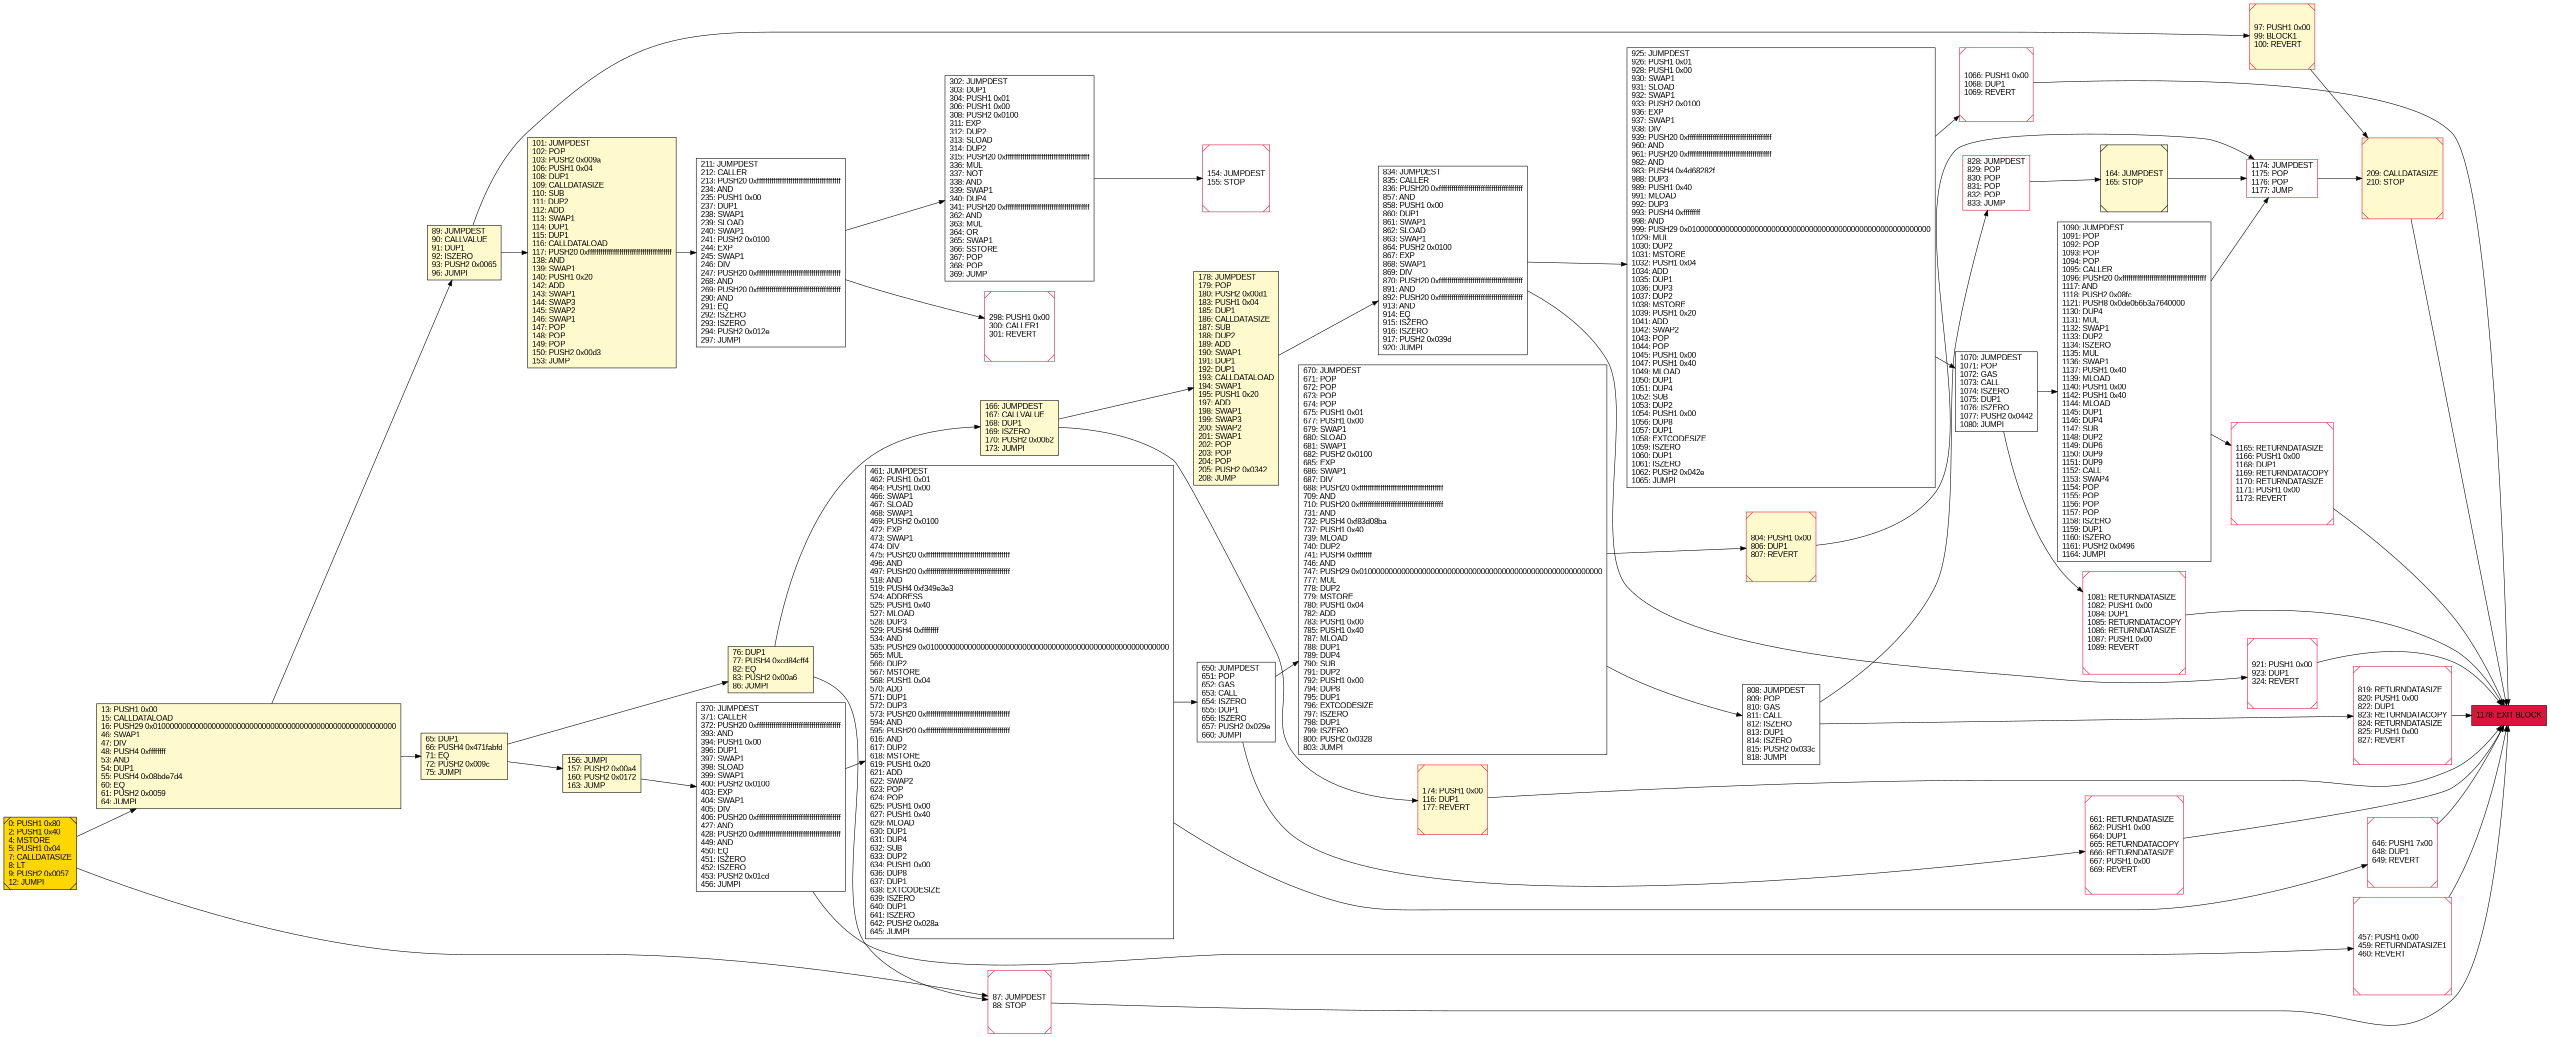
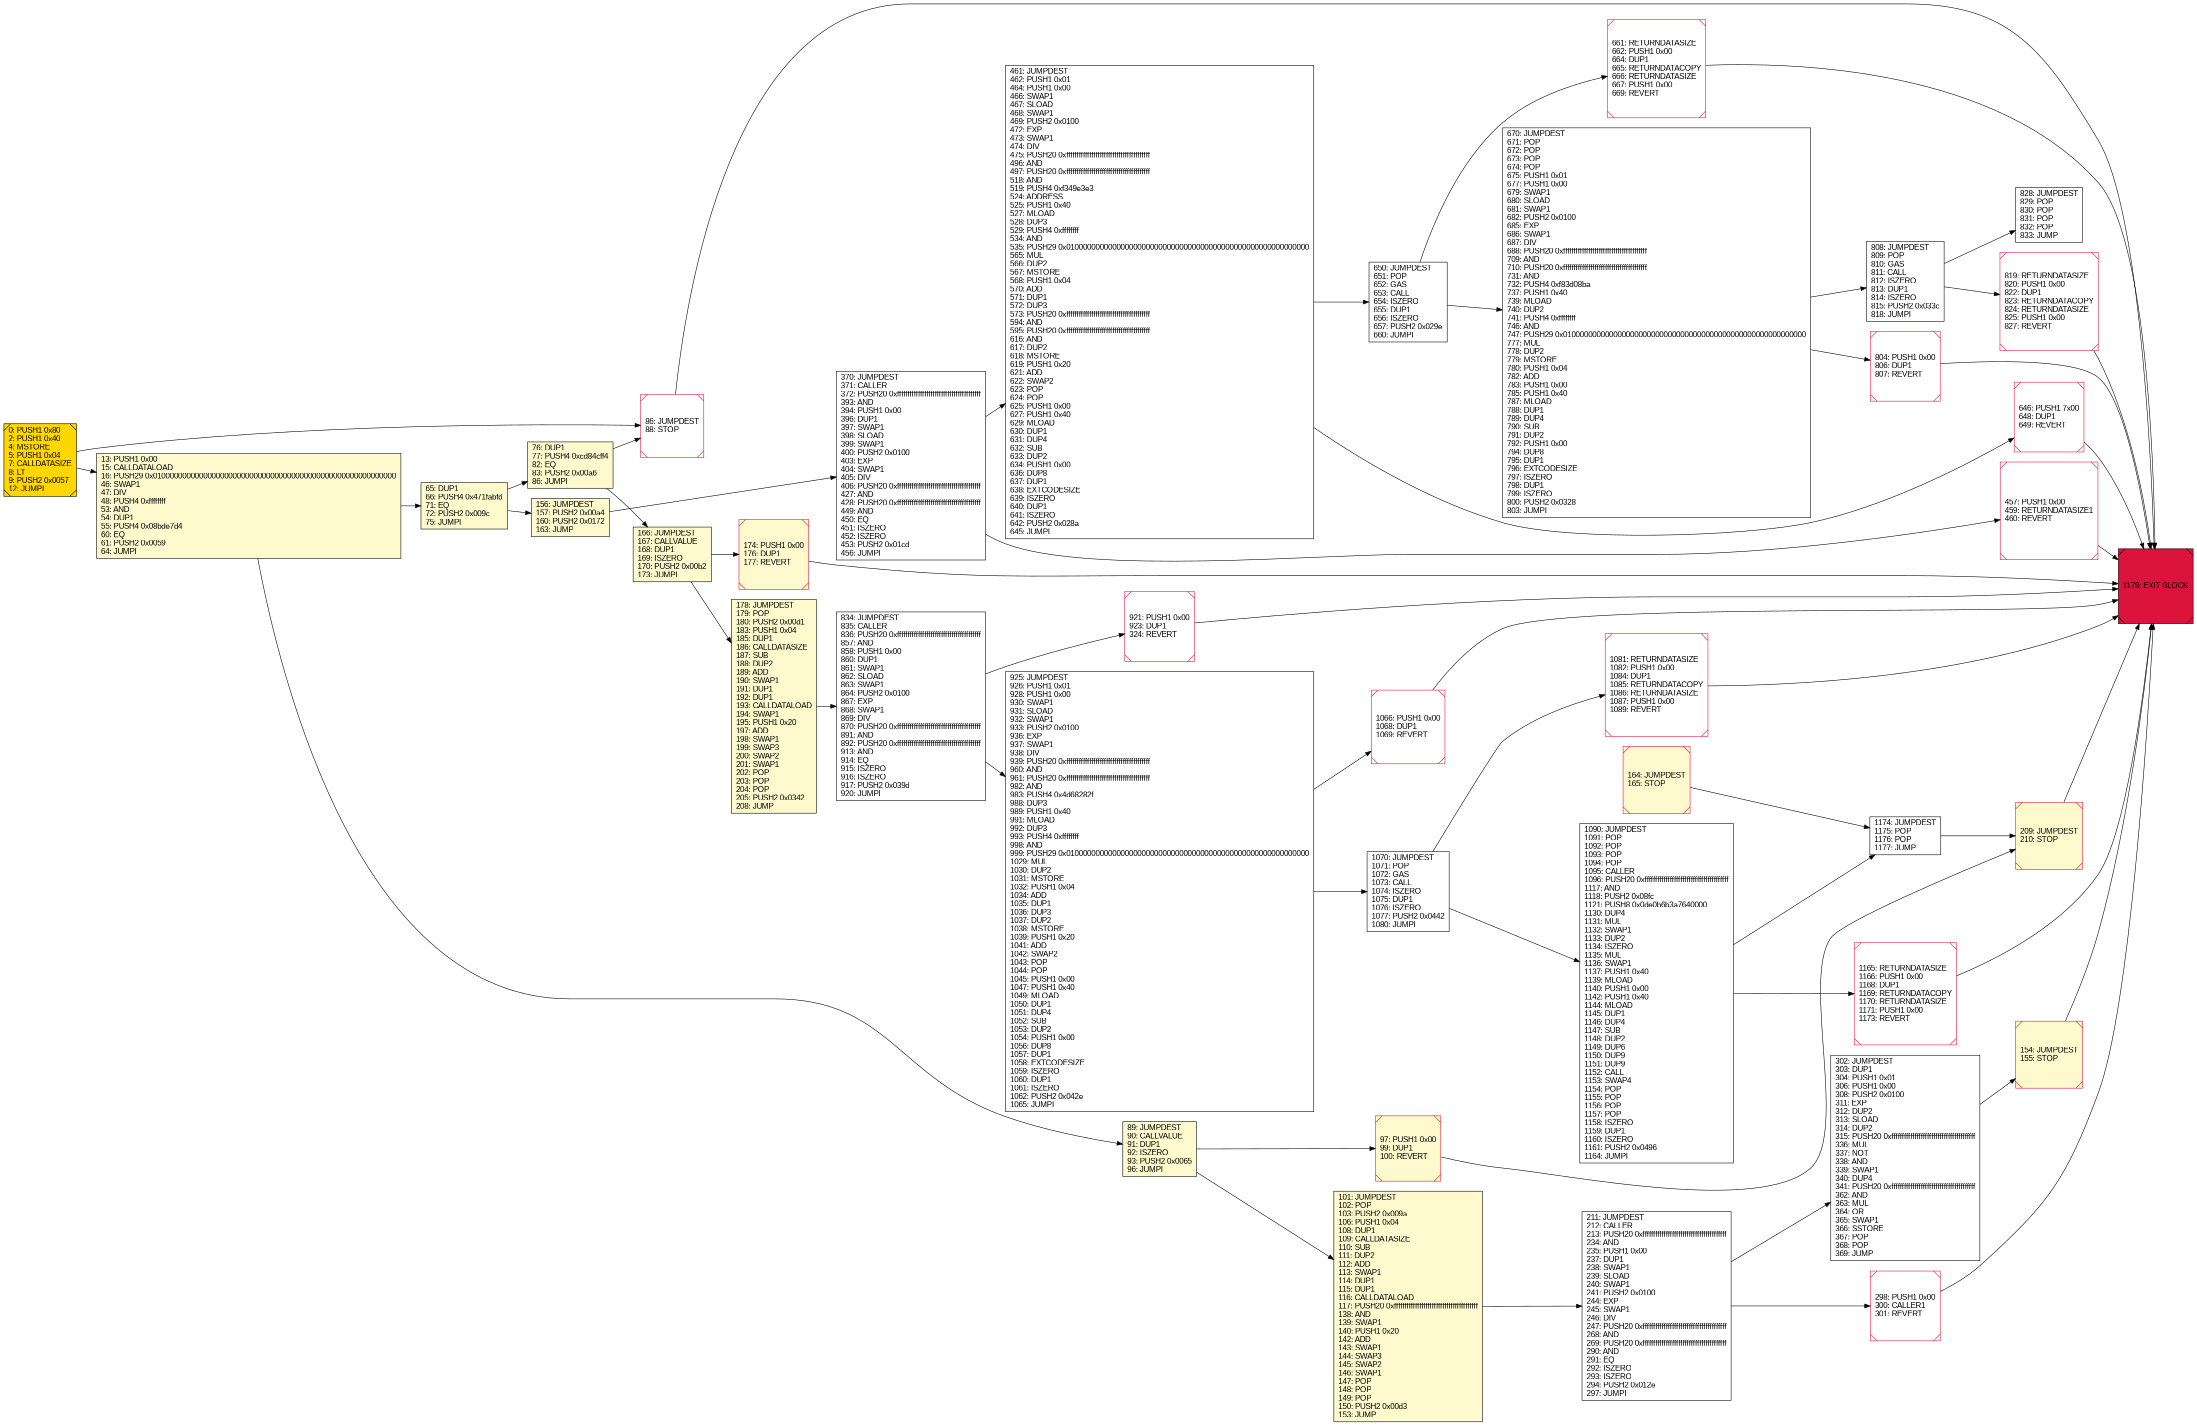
(2282, 37) -> (1408, 1148)
(1236, 178) -> (2049, 1055)
(2134, 178) -> (1657, 780)
(2282, 178) -> (1905, 836)
(2403, 178) -> (2049, 836)
(2062, 181) -> none
(1996, 183) -> (2049, 215)
(1937, 238) -> (2103, 383)
(1781, 547) -> (1905, 366)
(2509, 716) -> (2156, 586)
(602, 774) -> (570, 518)
(1453, 800) -> (774, 554)
none -> (2122, 828)
none -> (2120, 992)
(1020, 1002) -> (672, 426)
